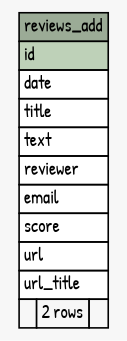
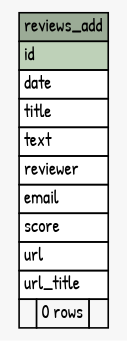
(63, 313) -> (63, 313)
